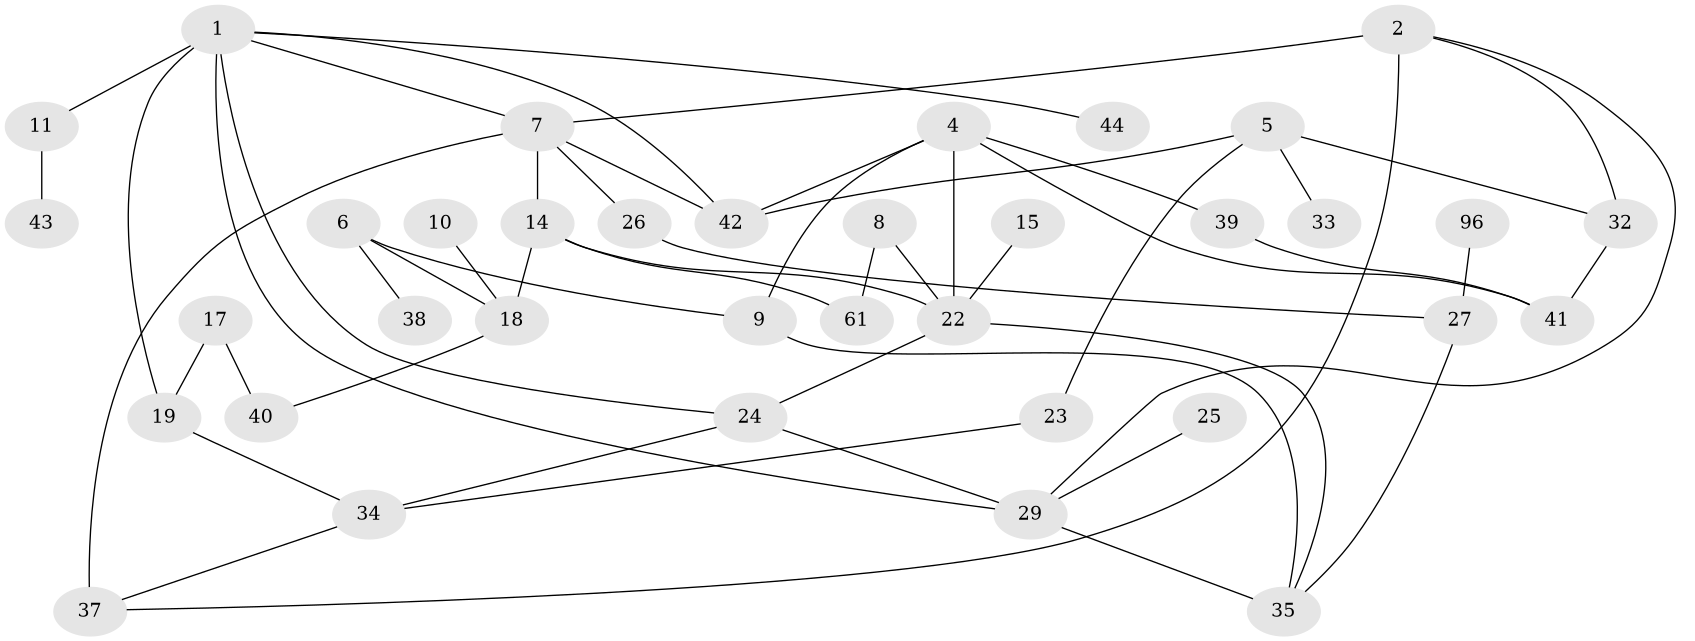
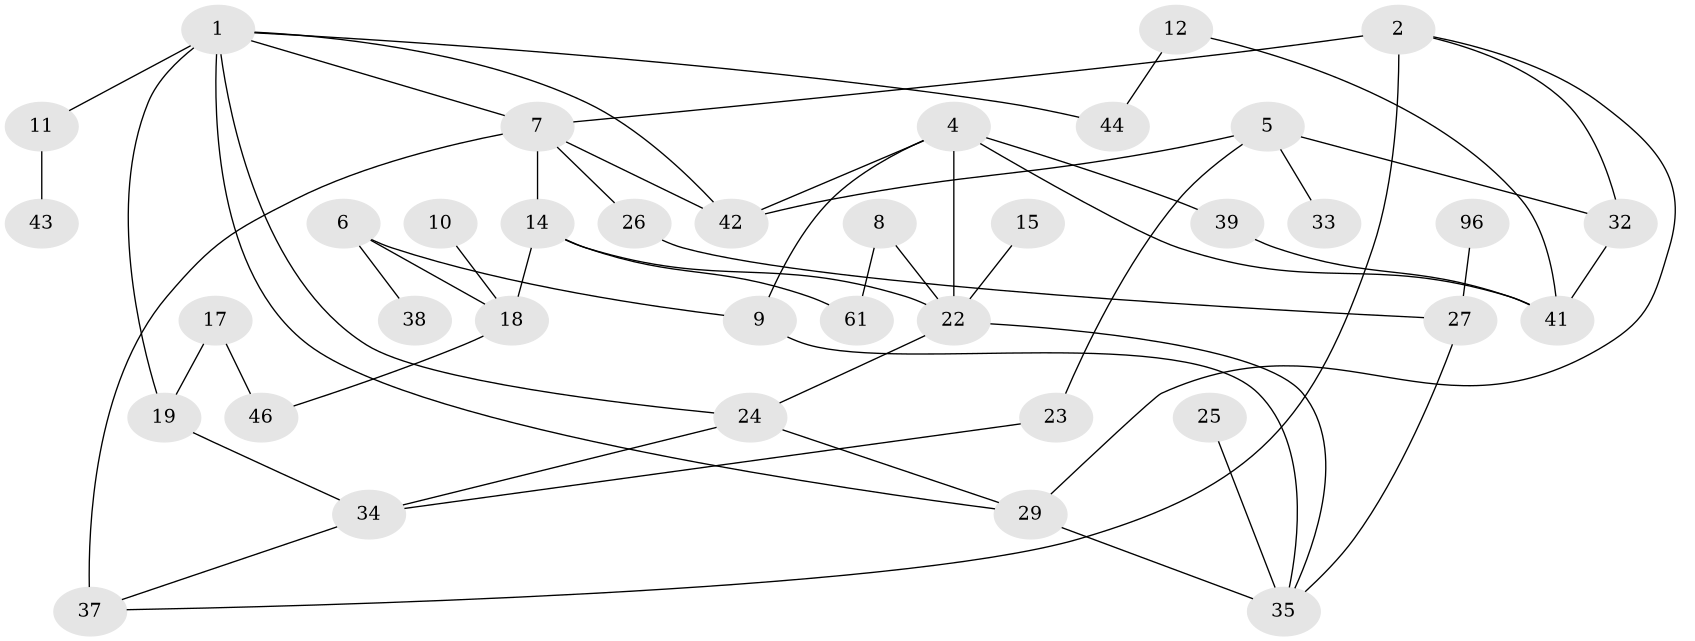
none -> (1176, 30)
(261, 418) -> (261, 418)
(1120, 466) -> (1247, 514)
